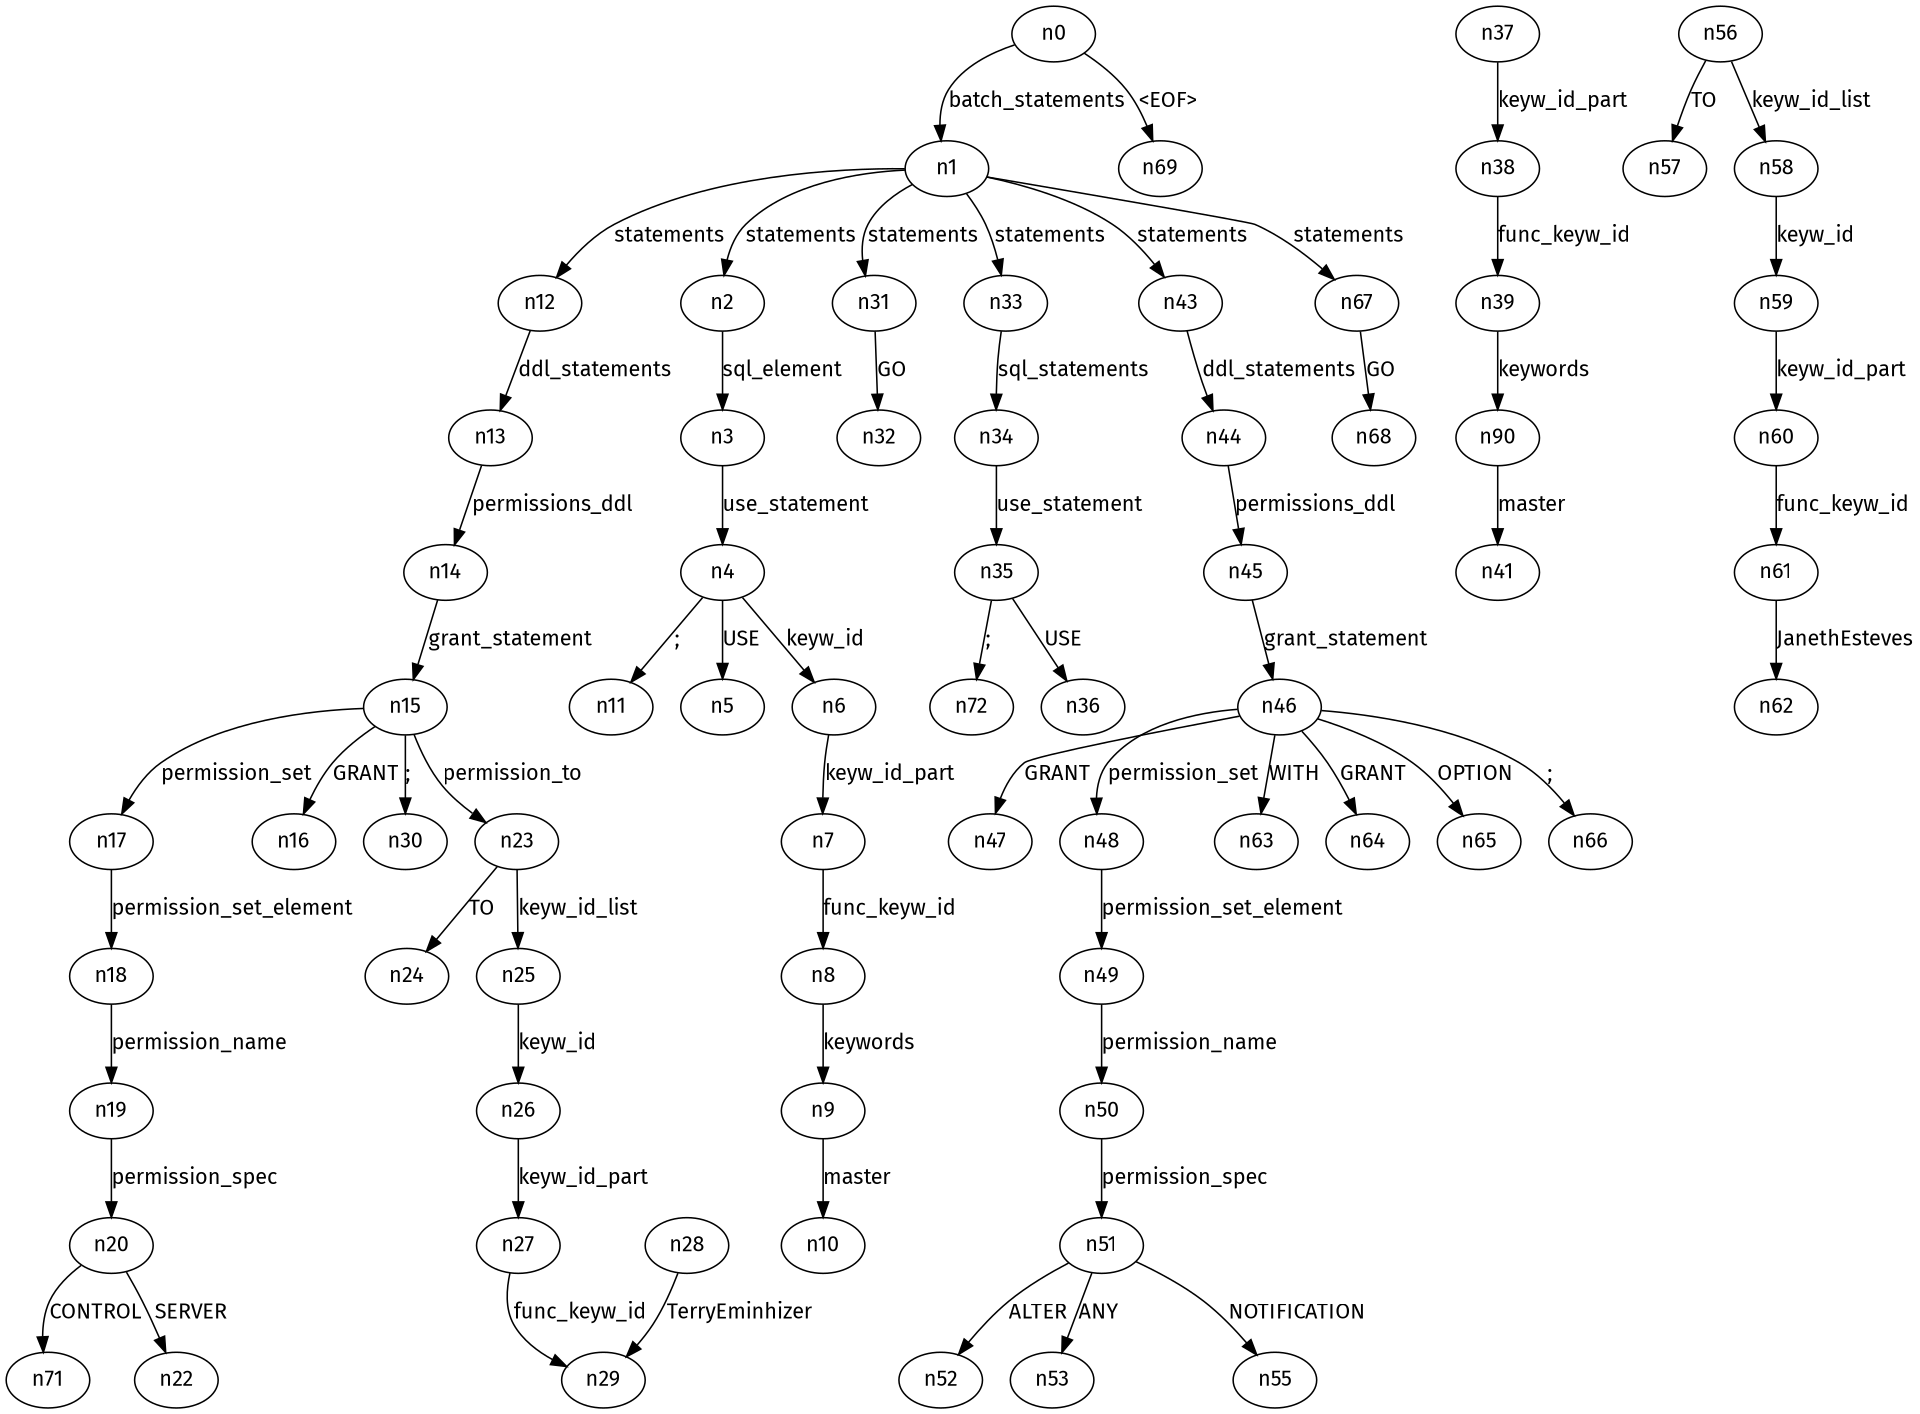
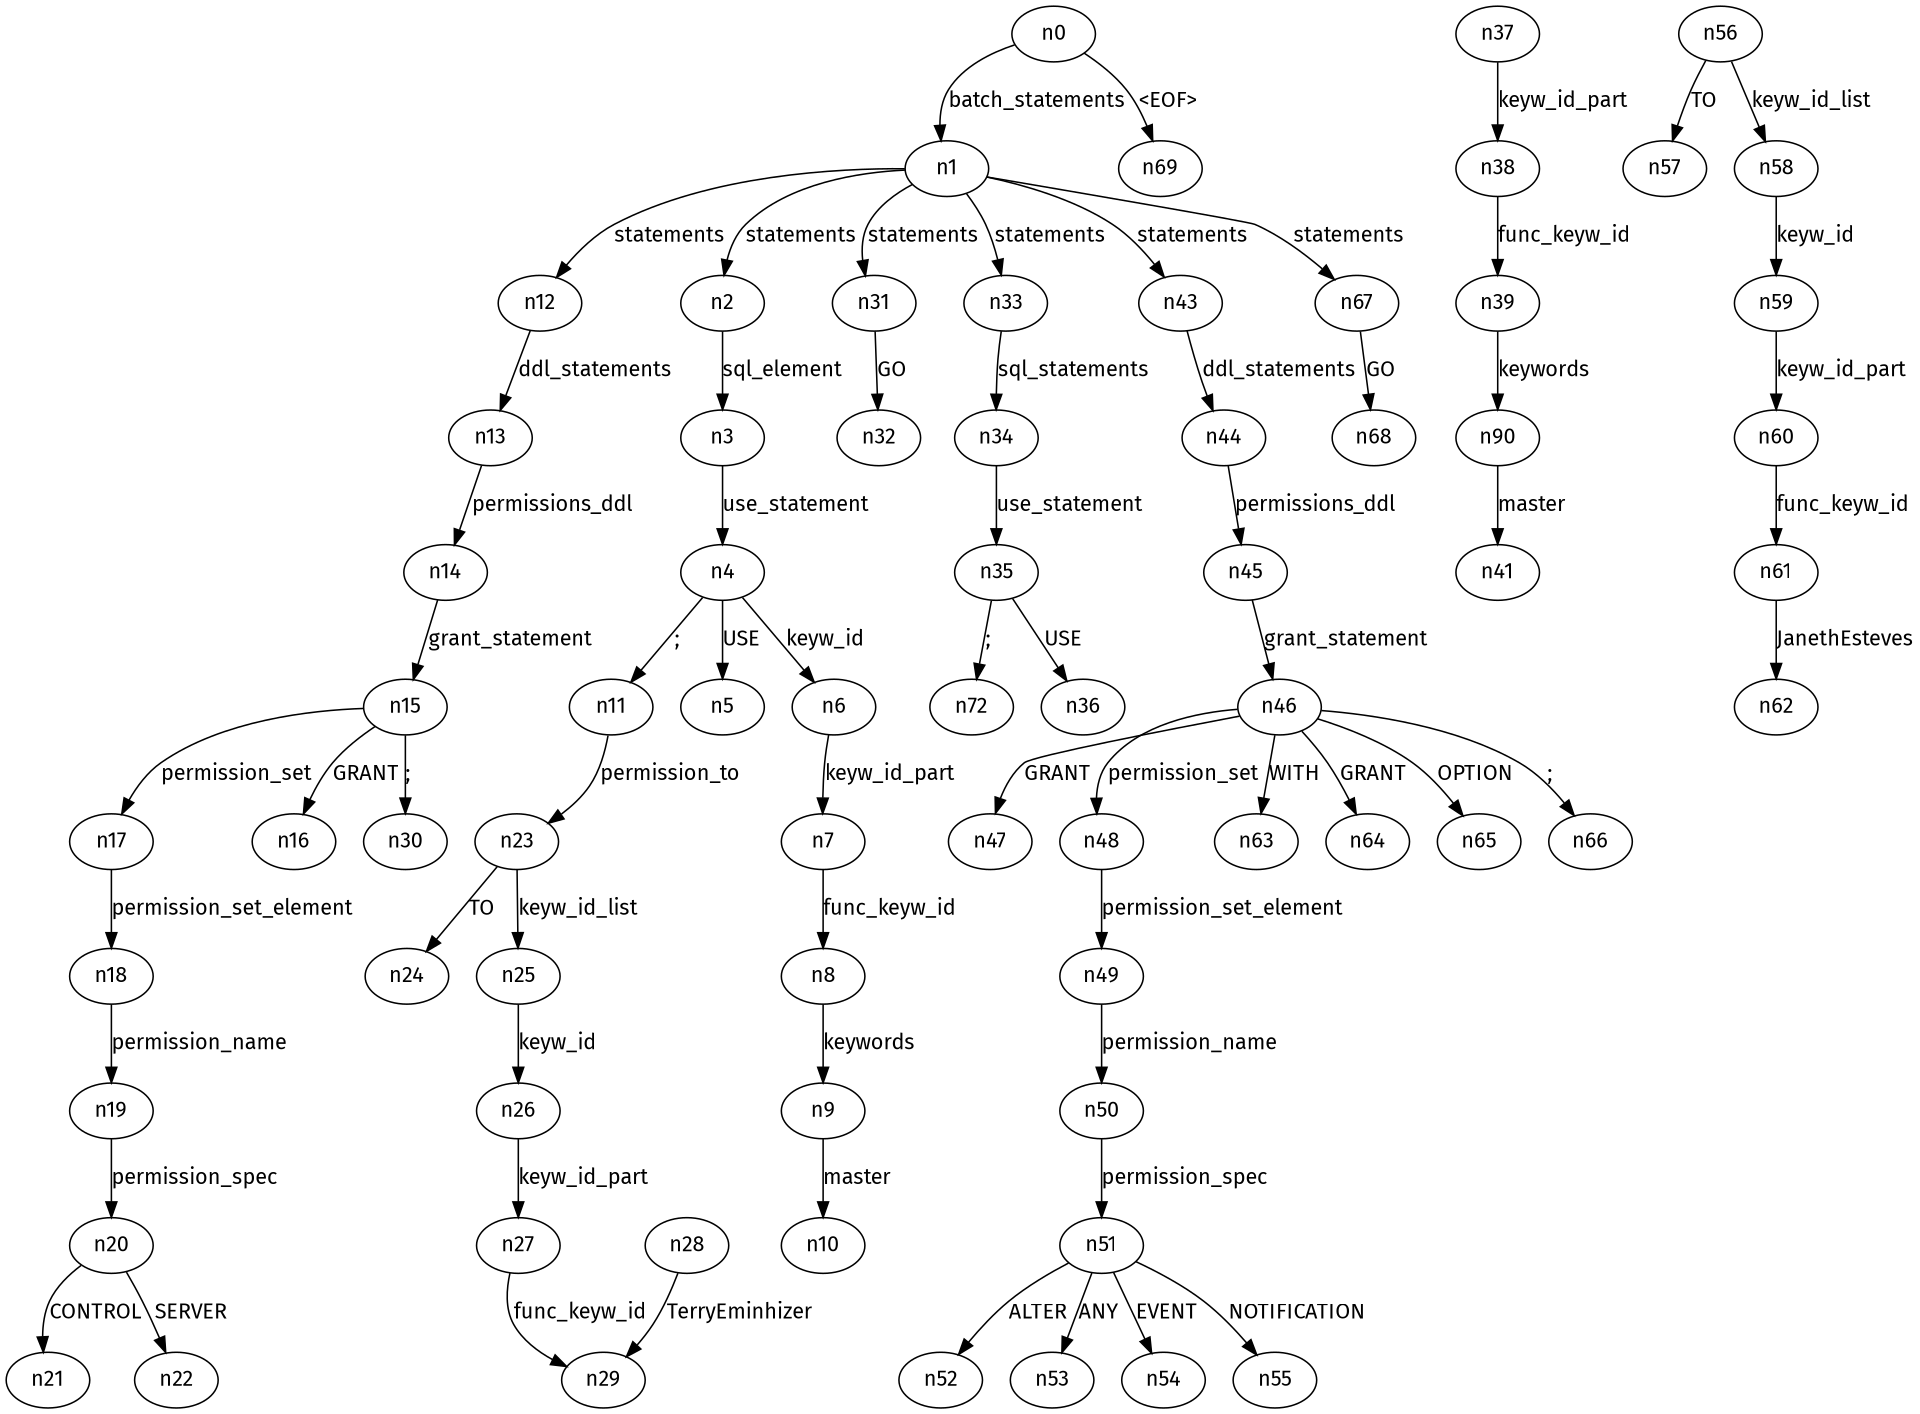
(437, 779) -> (593, 780)
(48, 1380) -> (48, 1380)
none -> (1164, 1380)
